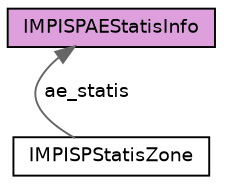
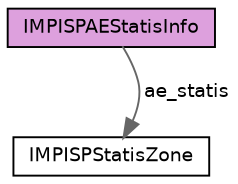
(37, 102) -> (138, 82)
